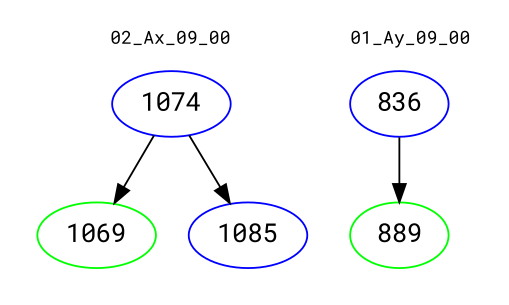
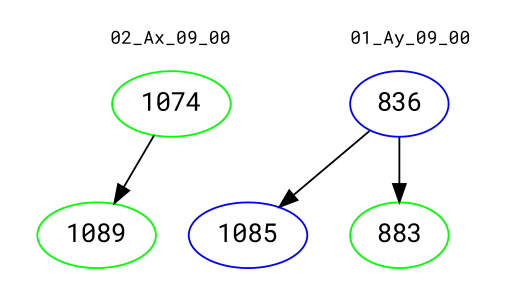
(171, 104) -> (171, 104)
(205, 161) -> (347, 150)
(97, 235) -> (97, 235)
(399, 235) -> (399, 235)
